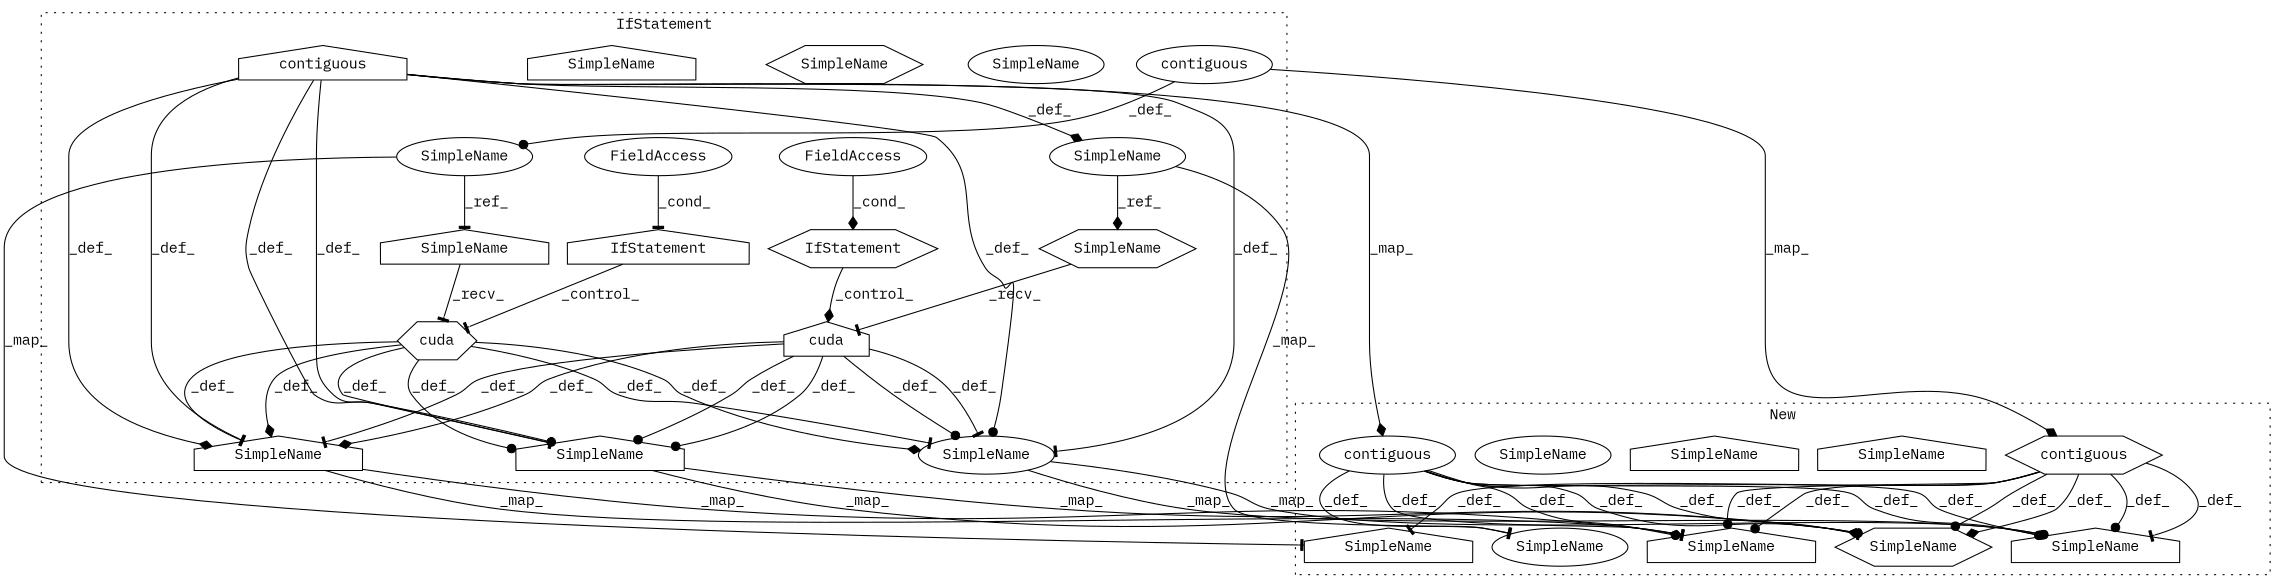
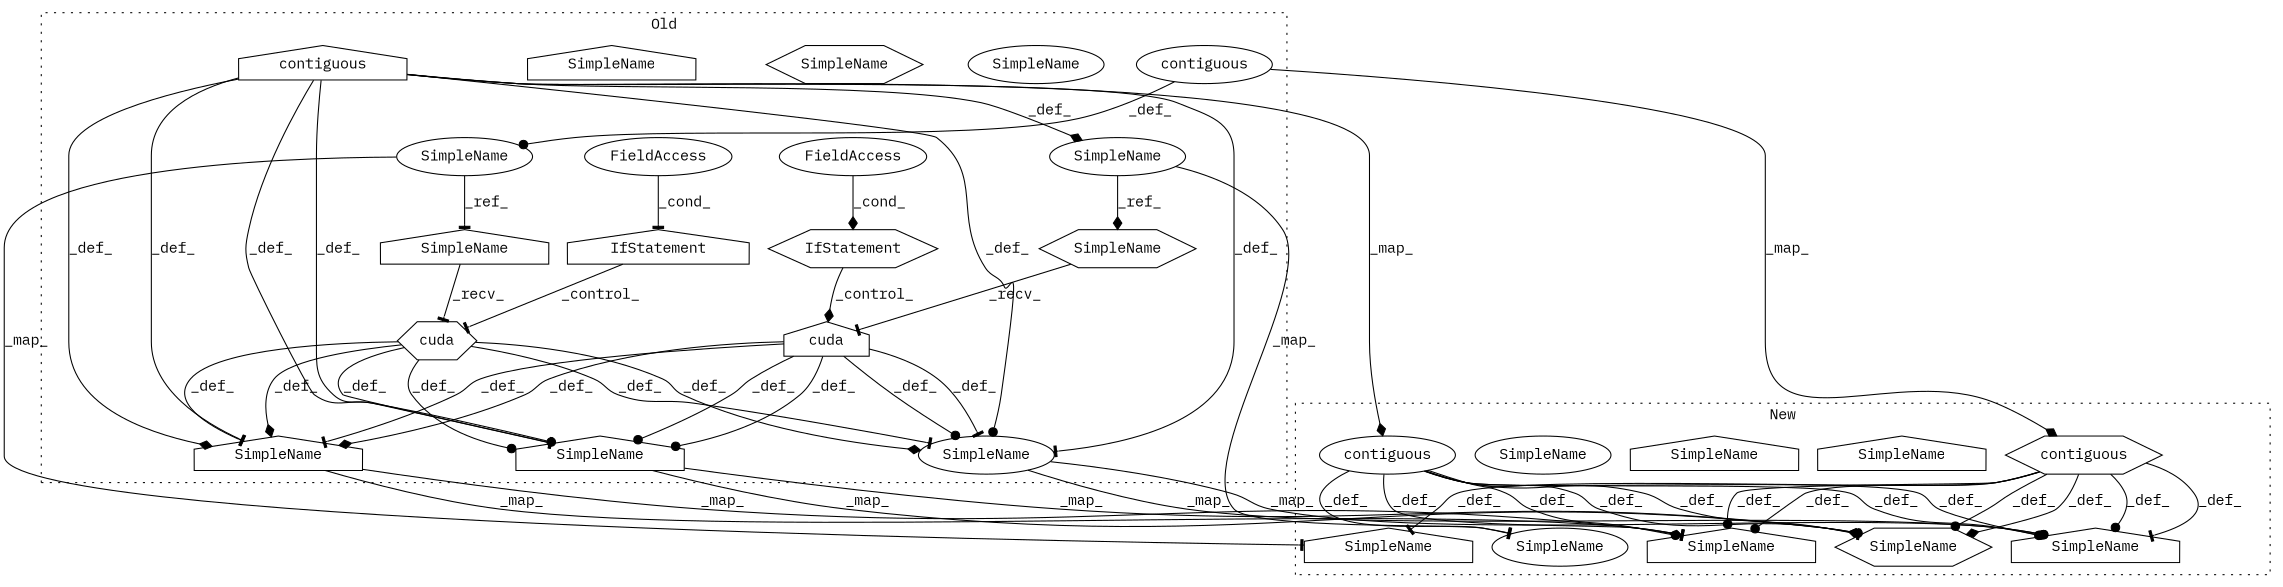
(664, 25) -> (664, 25)
